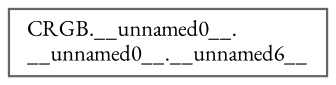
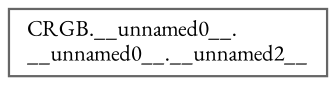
(168, 43) -> (168, 43)
